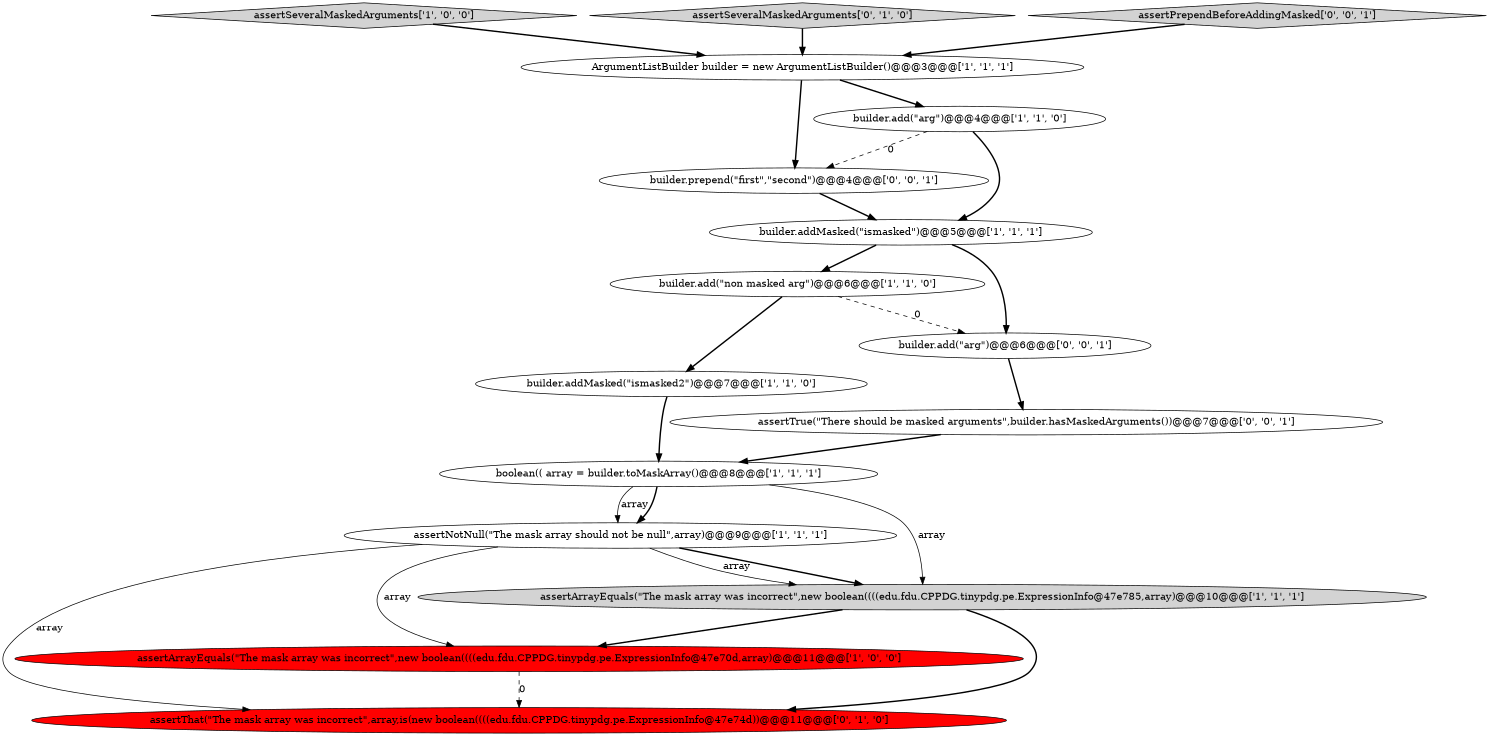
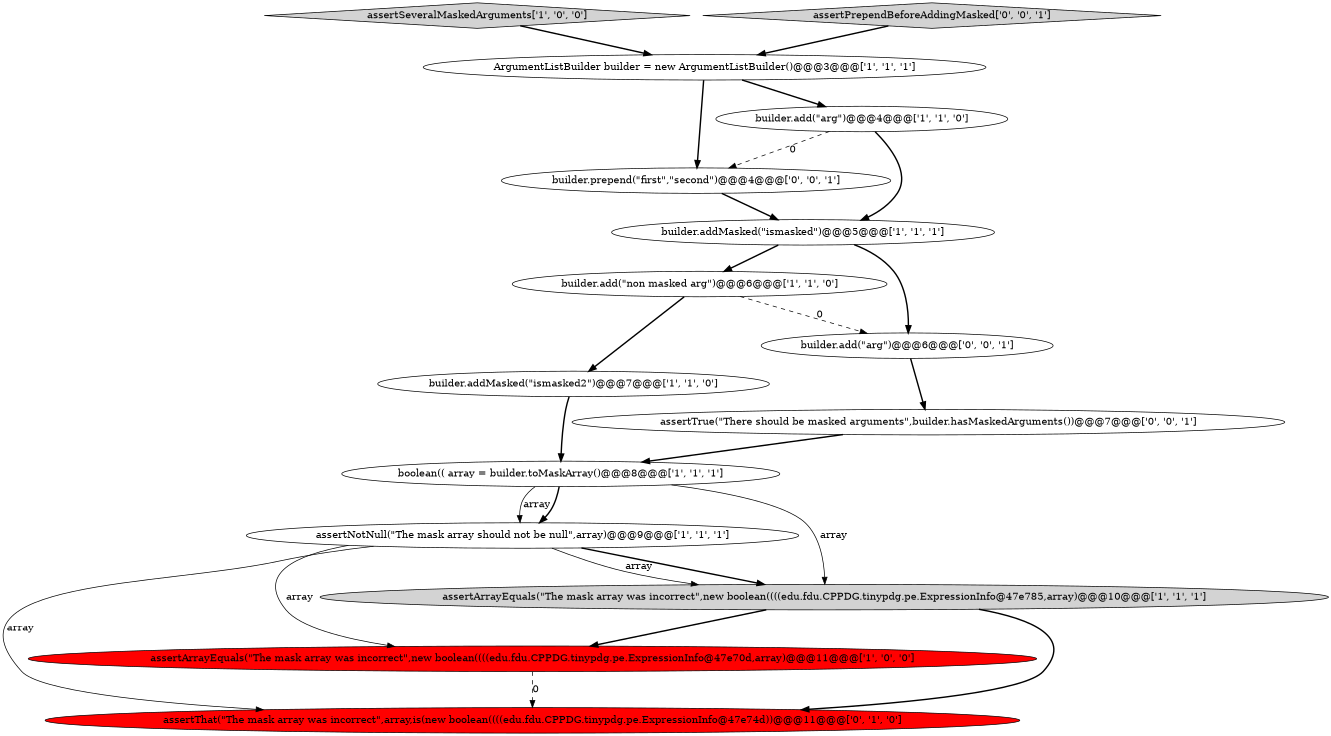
(802, 16) -> none
